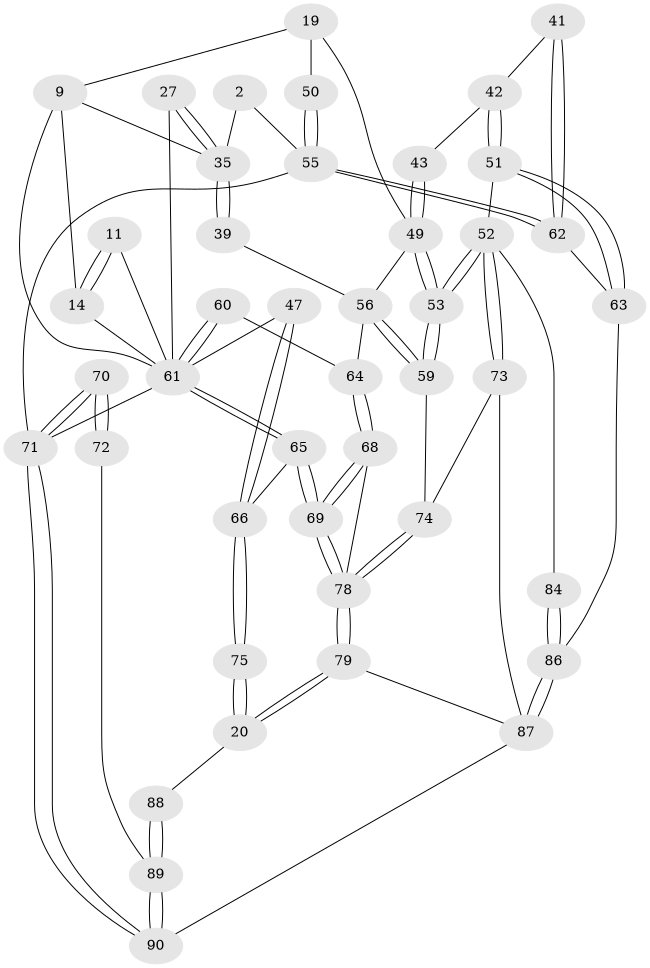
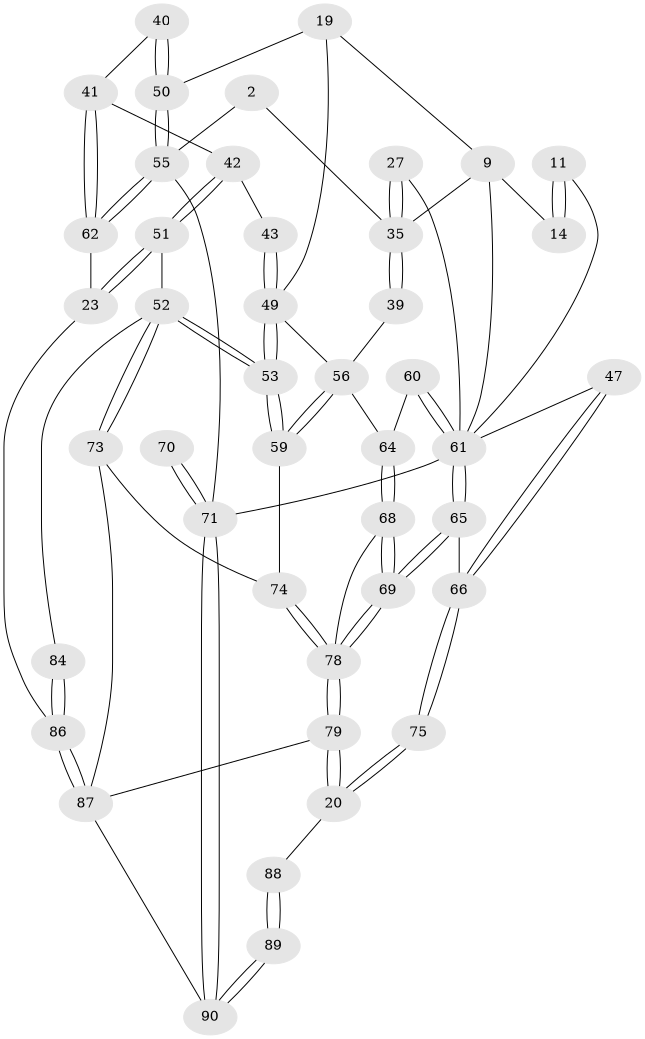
none -> (162, 22)
(619, 306) -> (91, 306)
(125, 342) -> none
(102, 448) -> none
